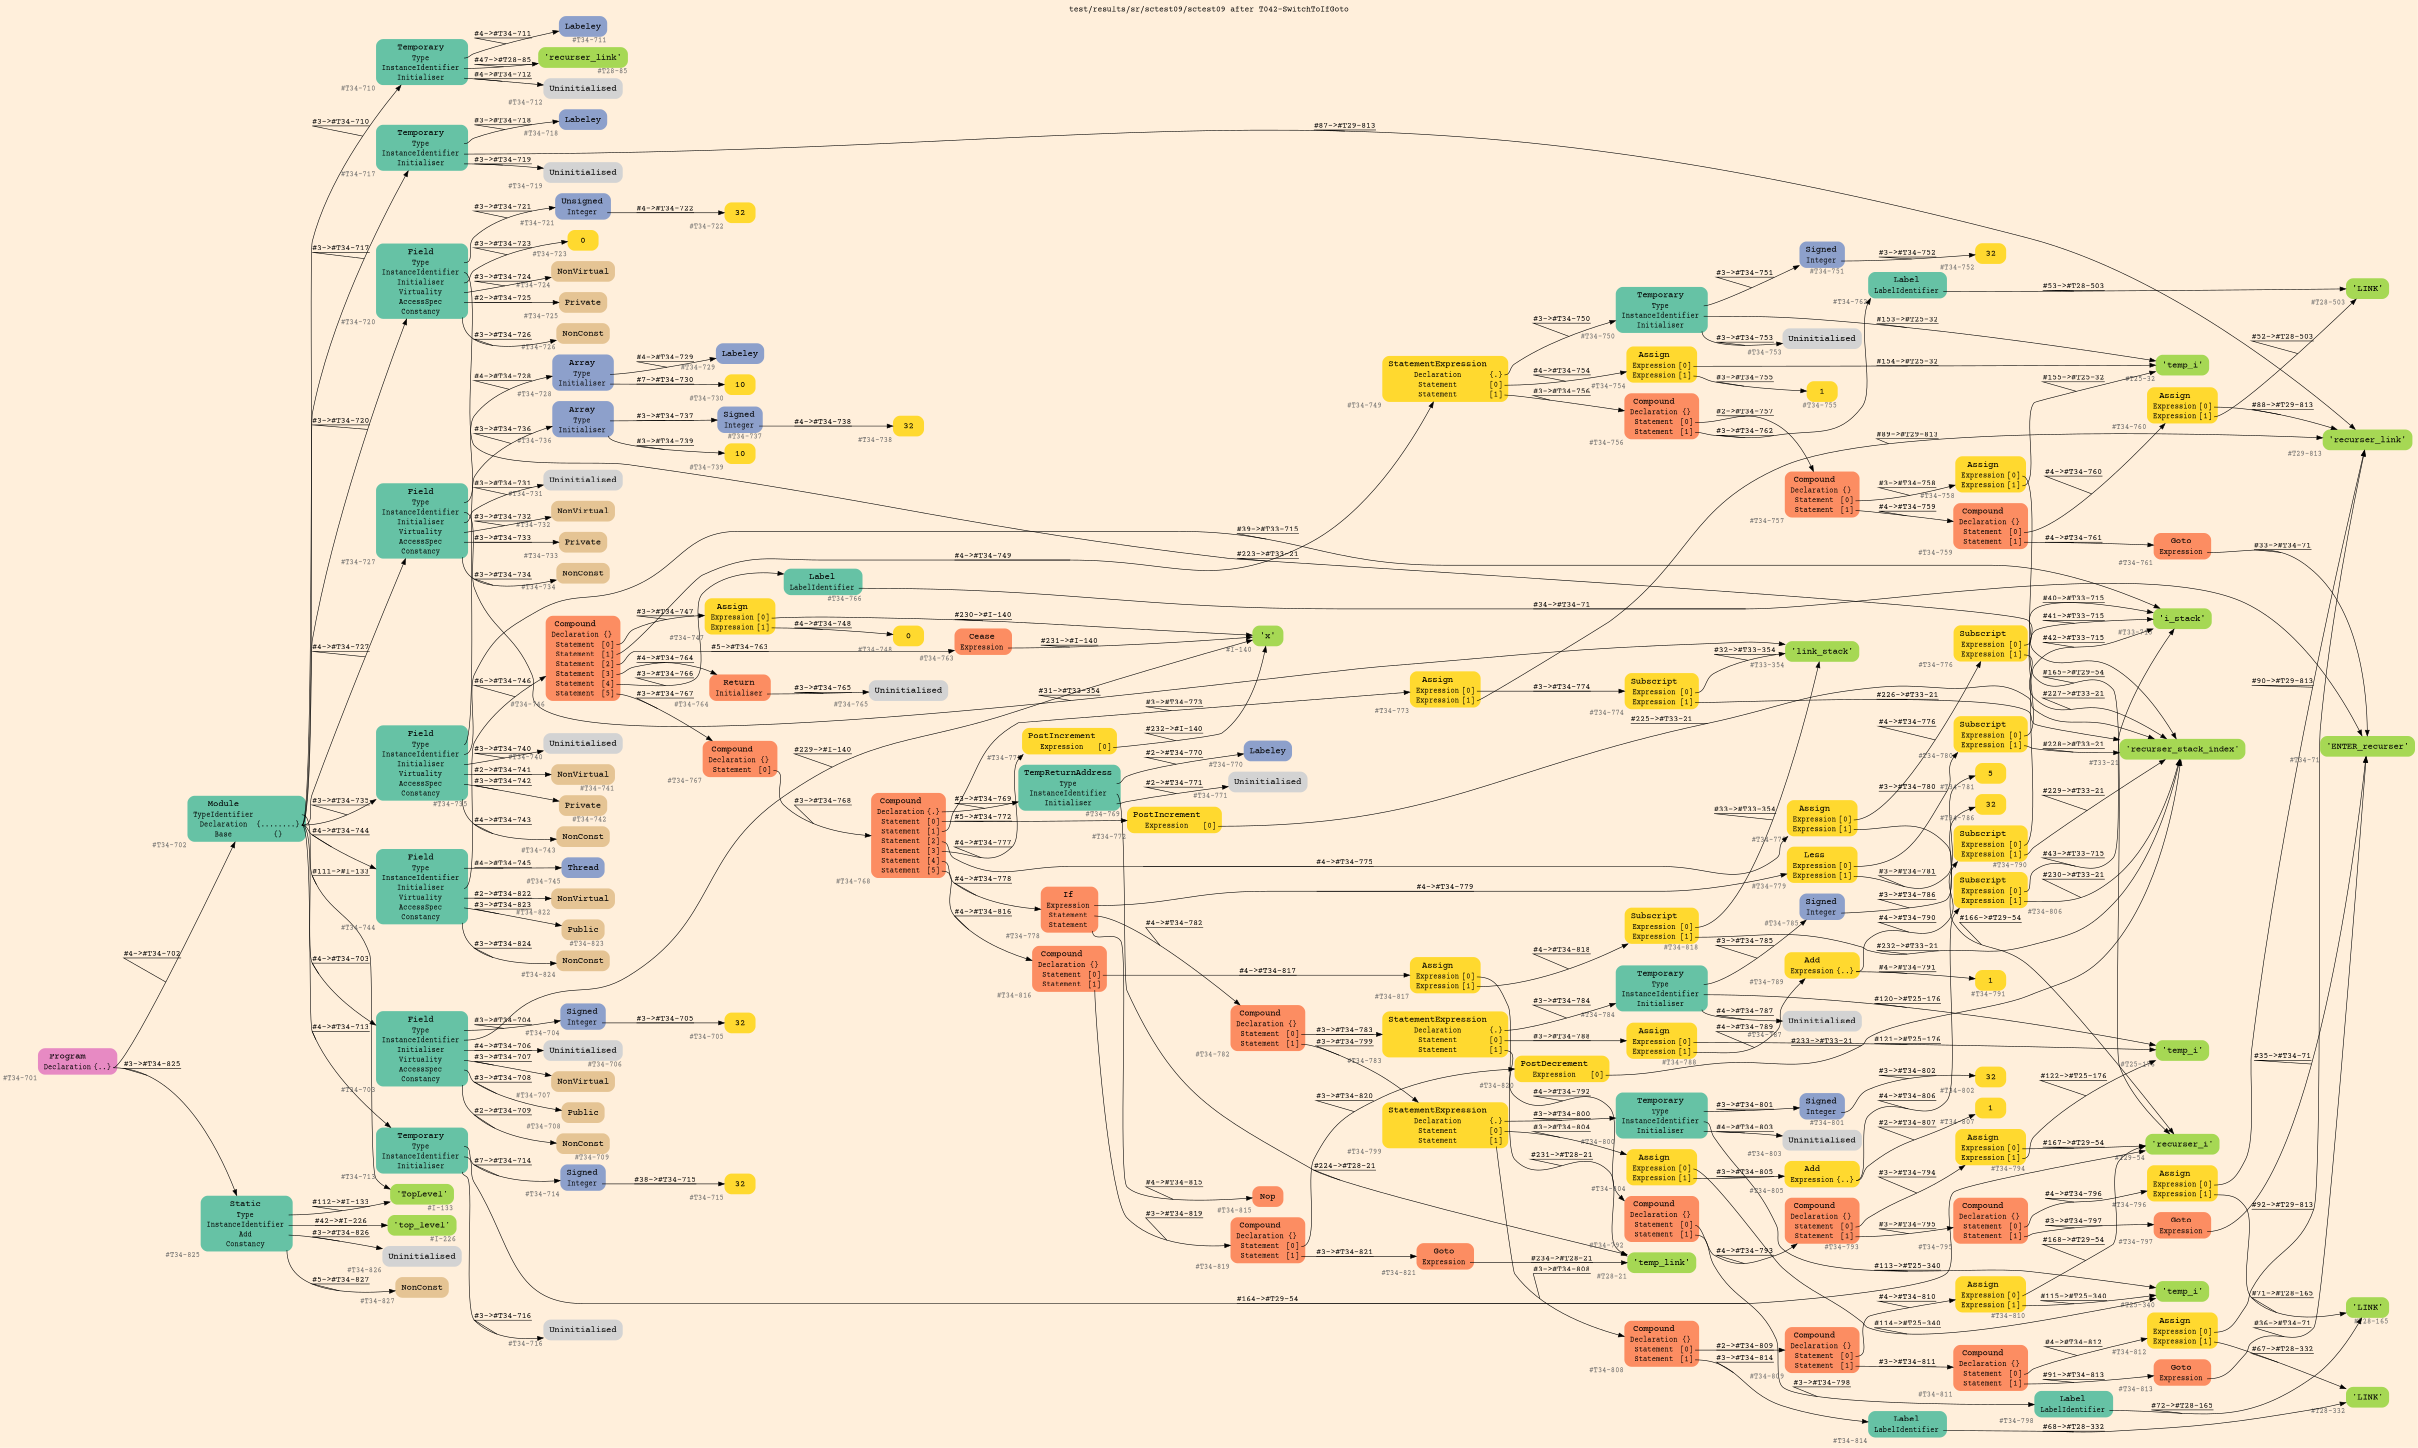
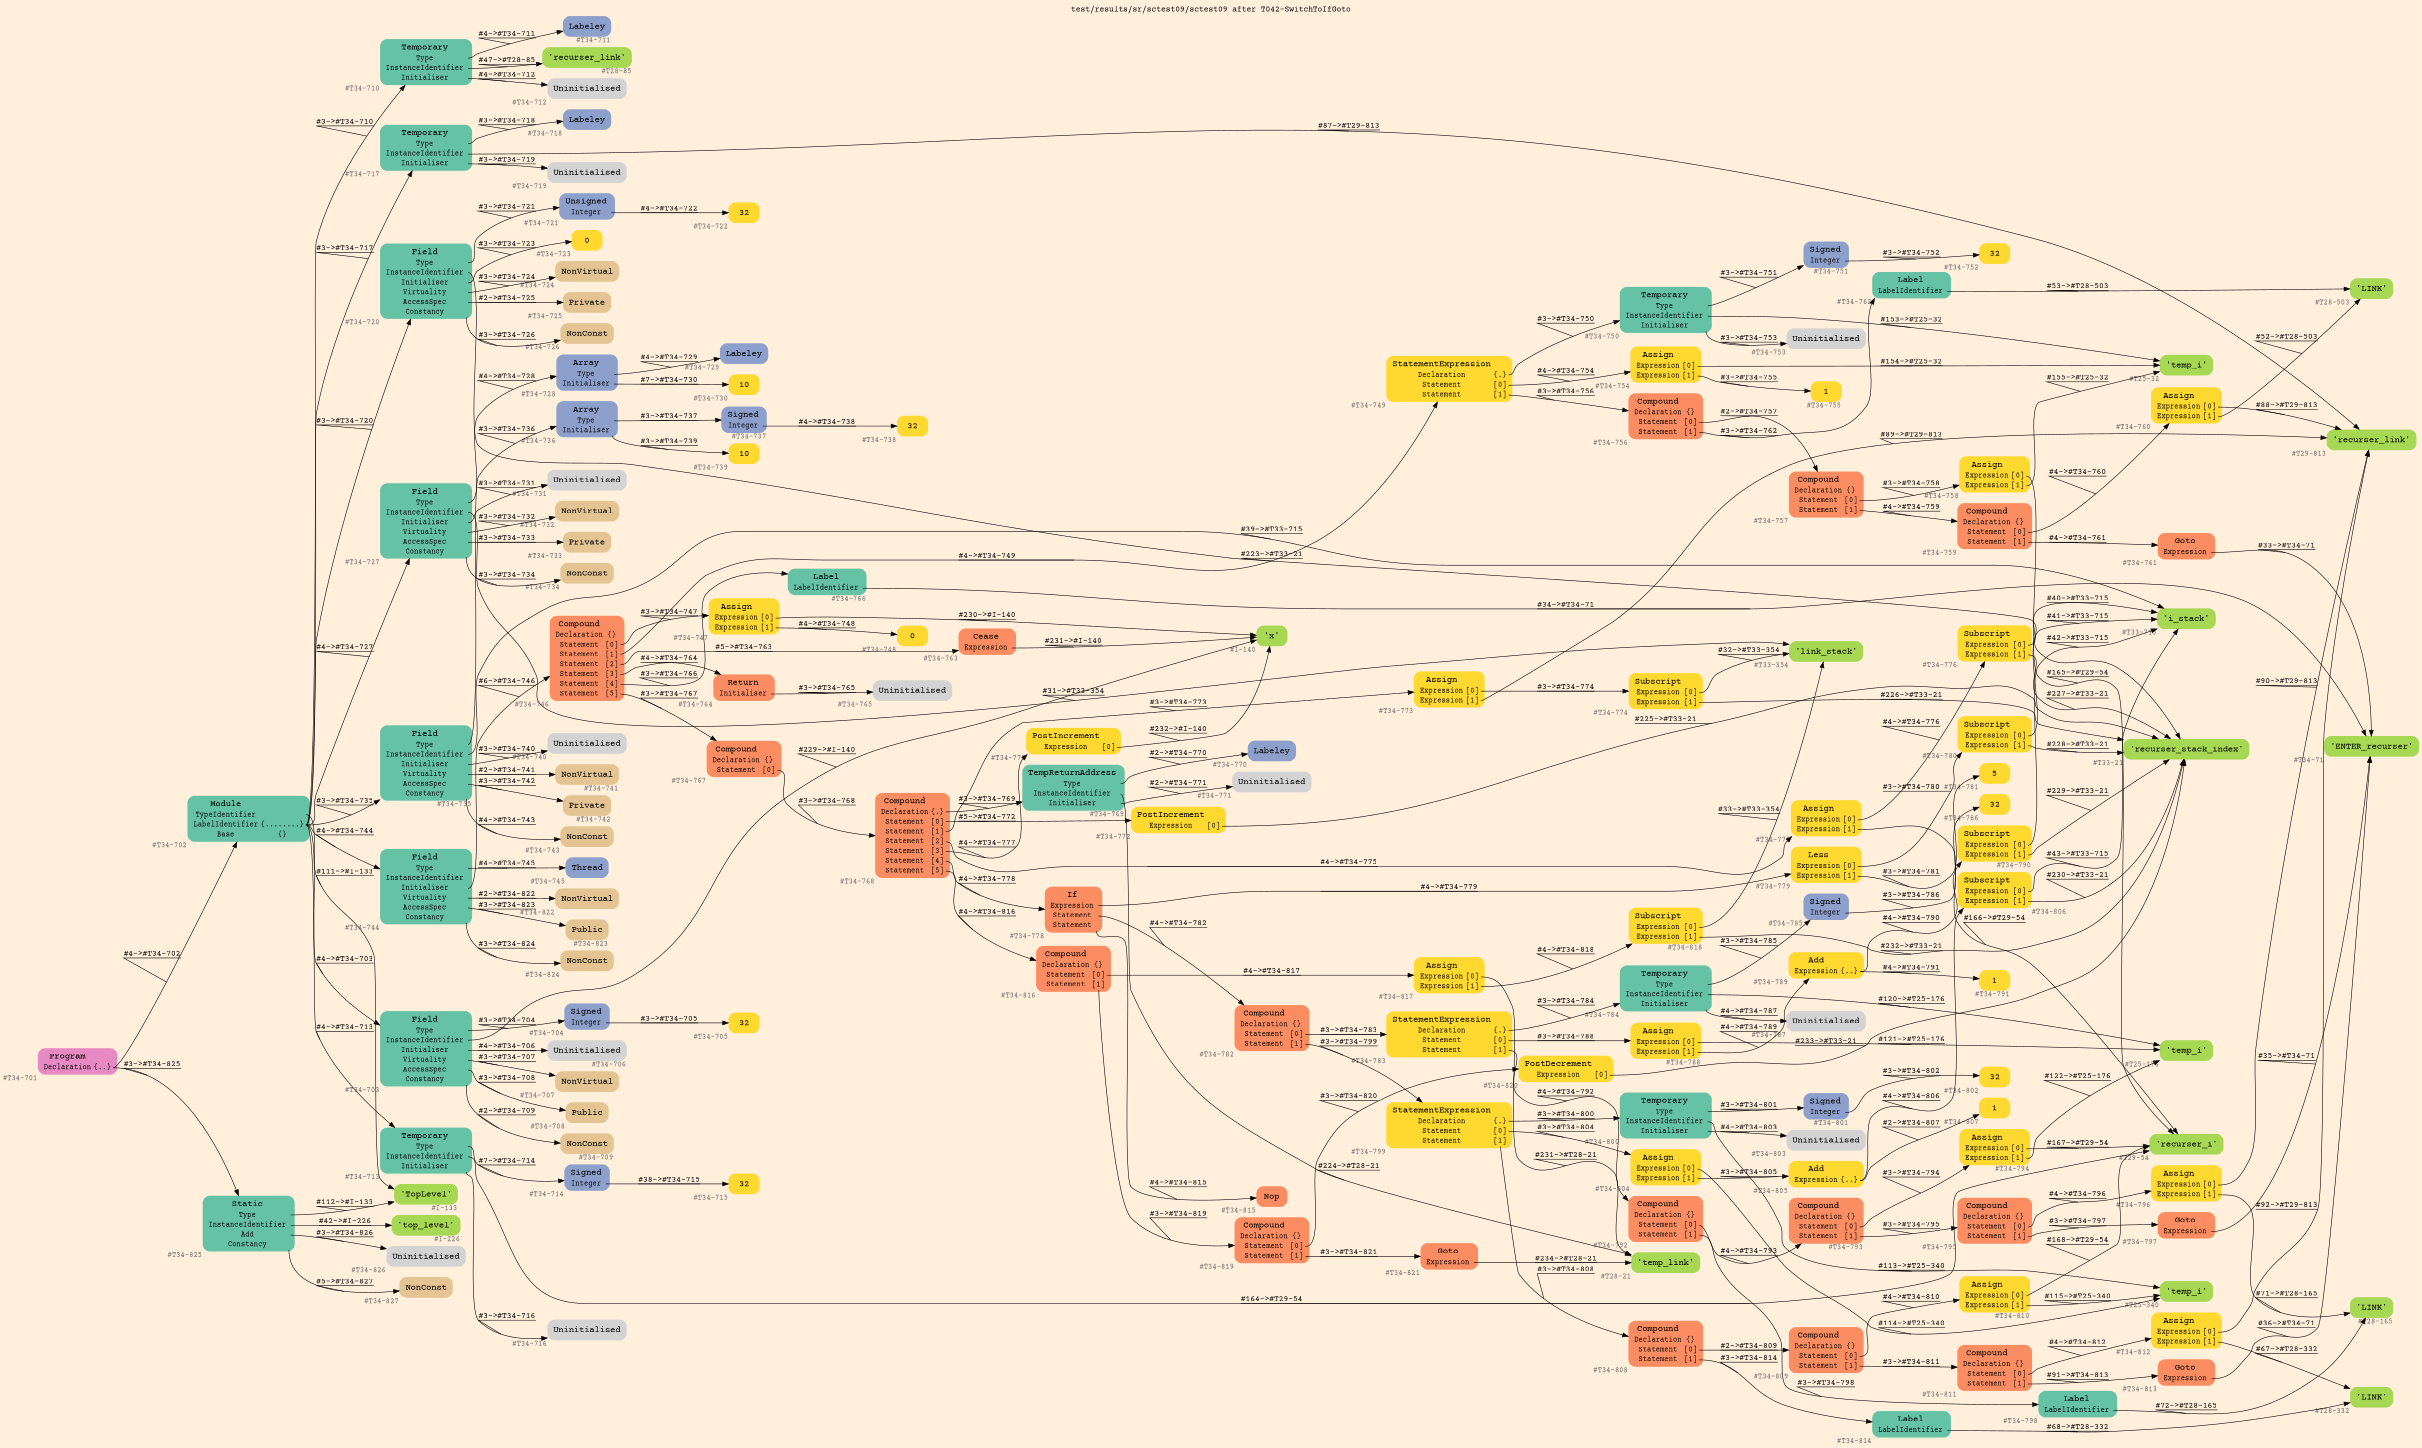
(224, 825) -> (226, 825)
